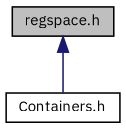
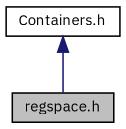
(63, 73) -> (63, 73)
